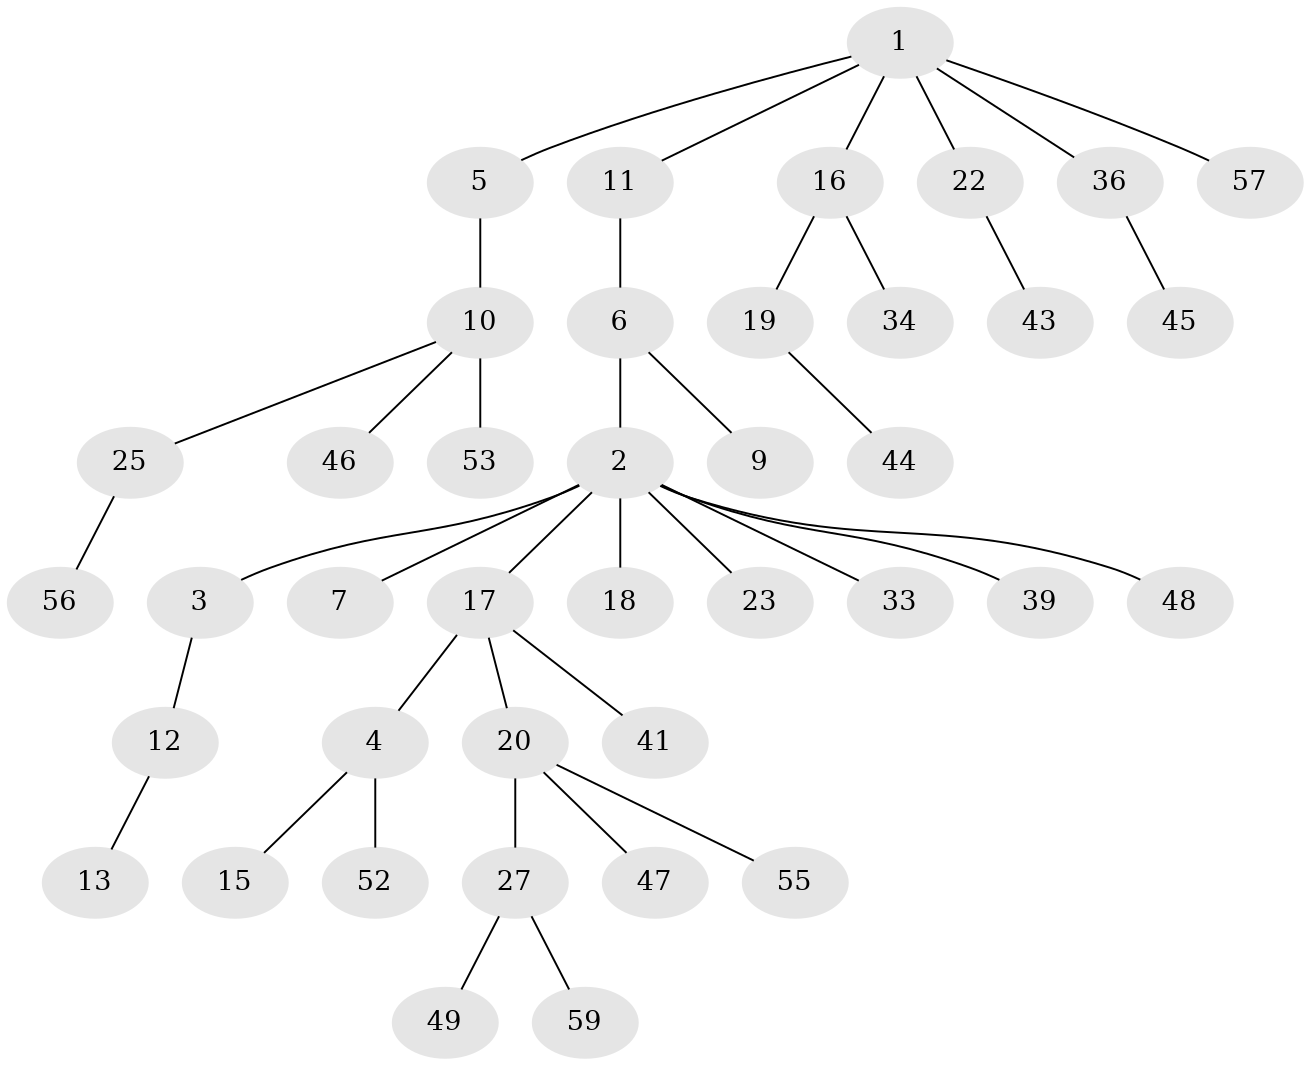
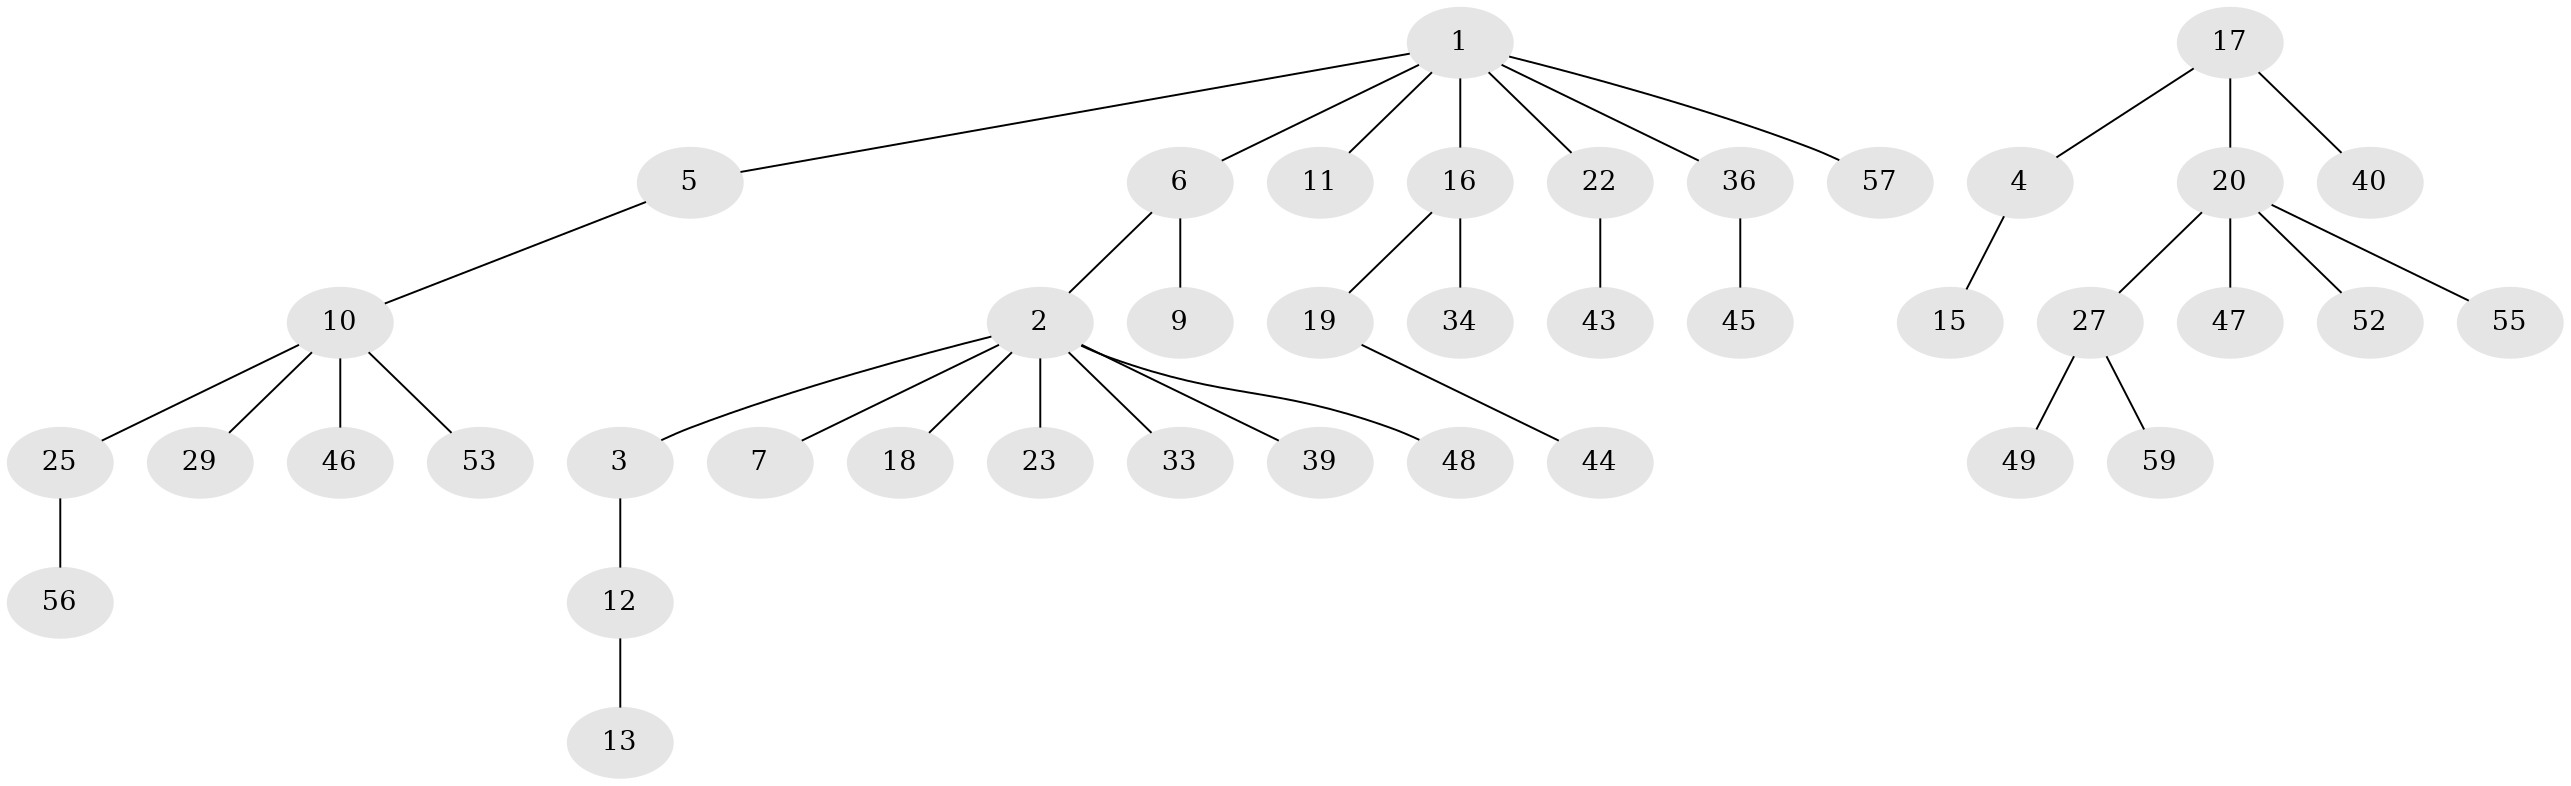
(620, 253) -> (1320, 113)
none -> (200, 463)
(550, 533) -> none
(655, 743) -> (2370, 183)
(375, 813) -> (2300, 253)
